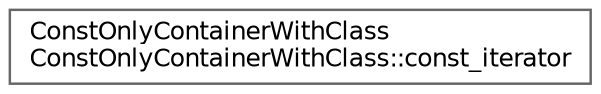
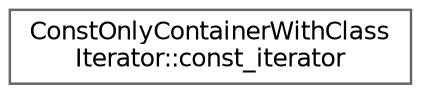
(300, 47) -> (210, 47)
